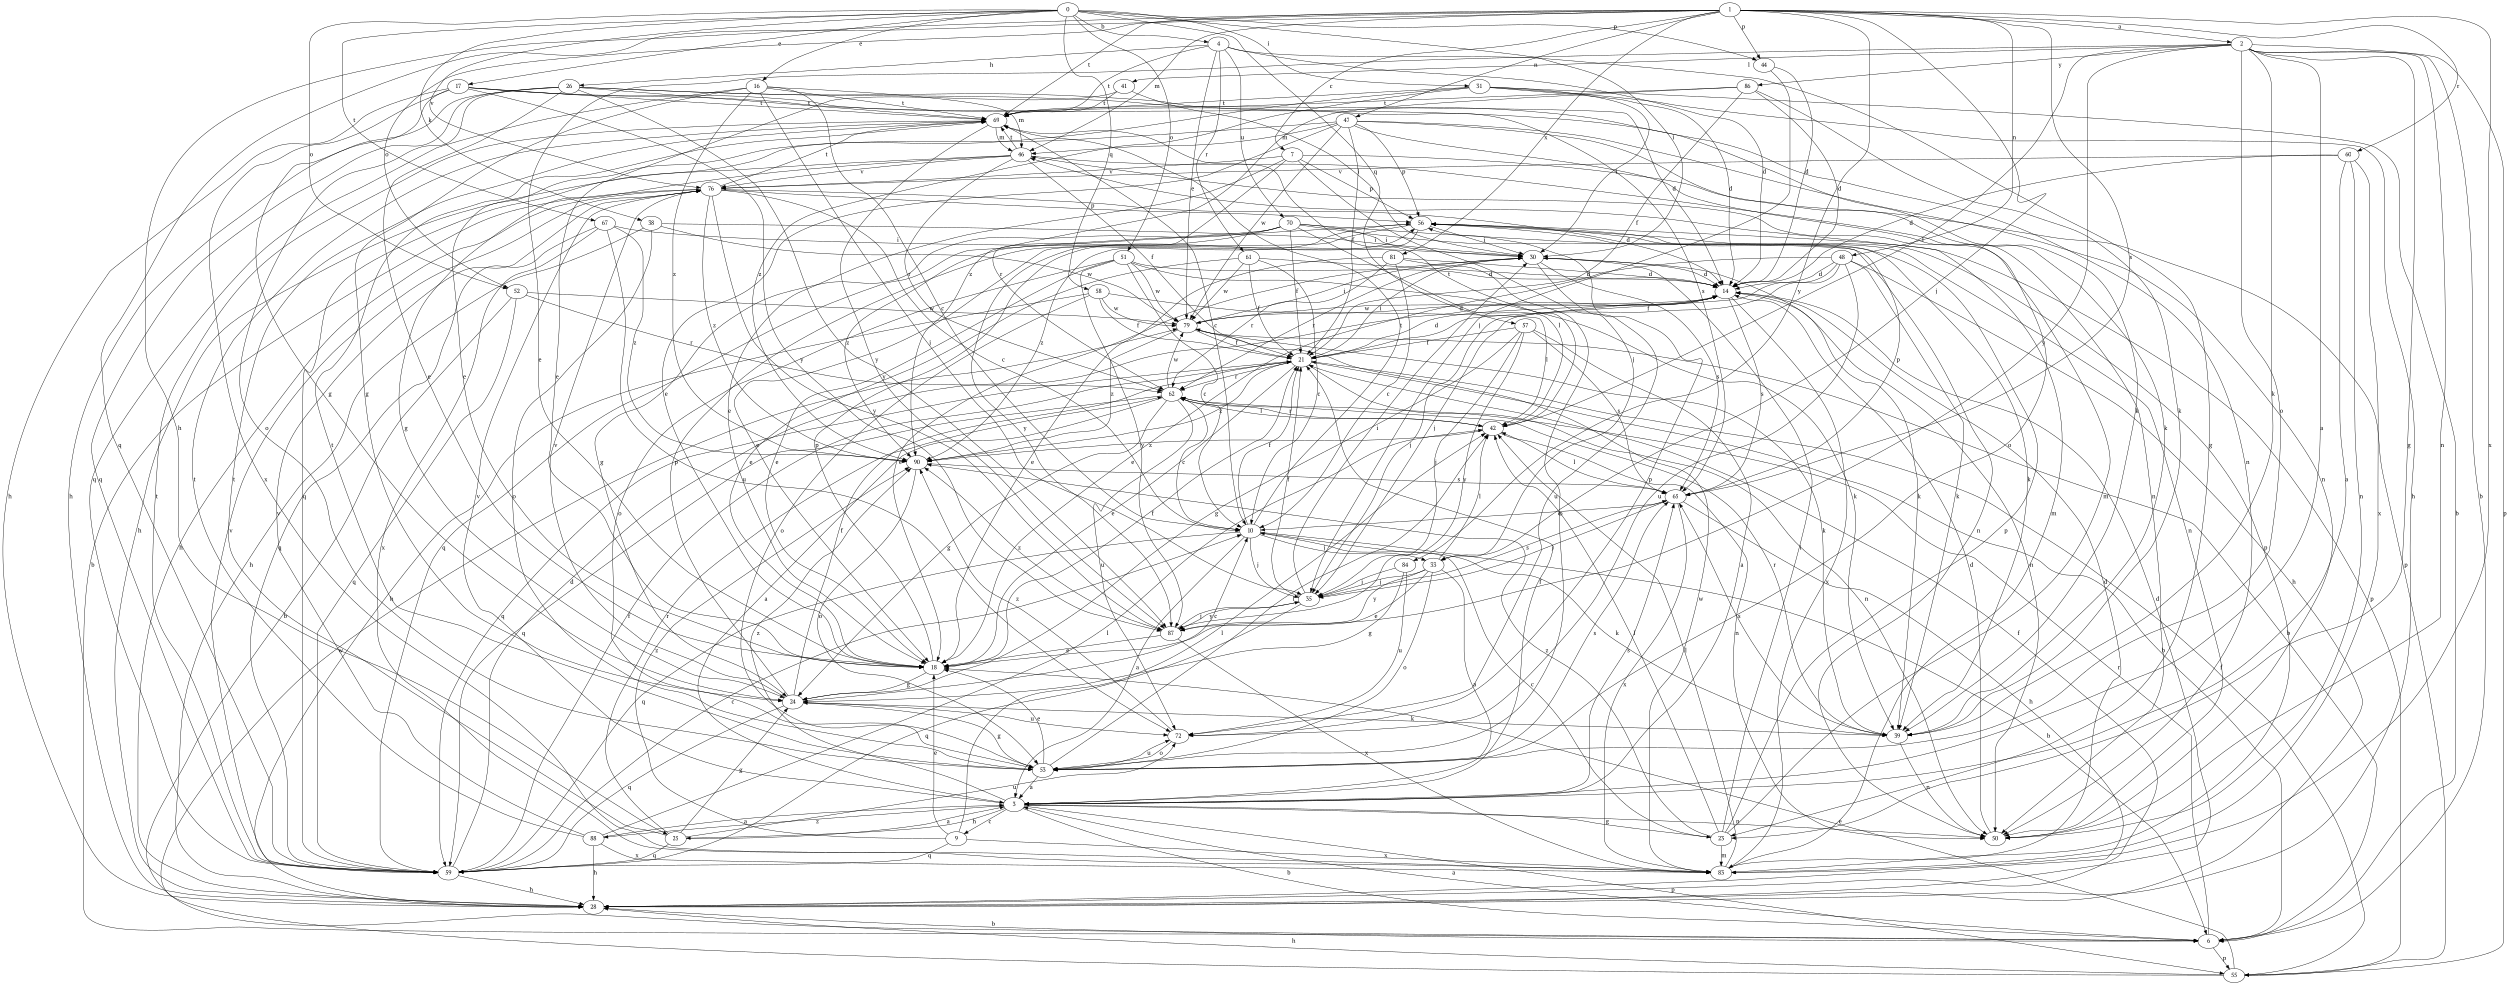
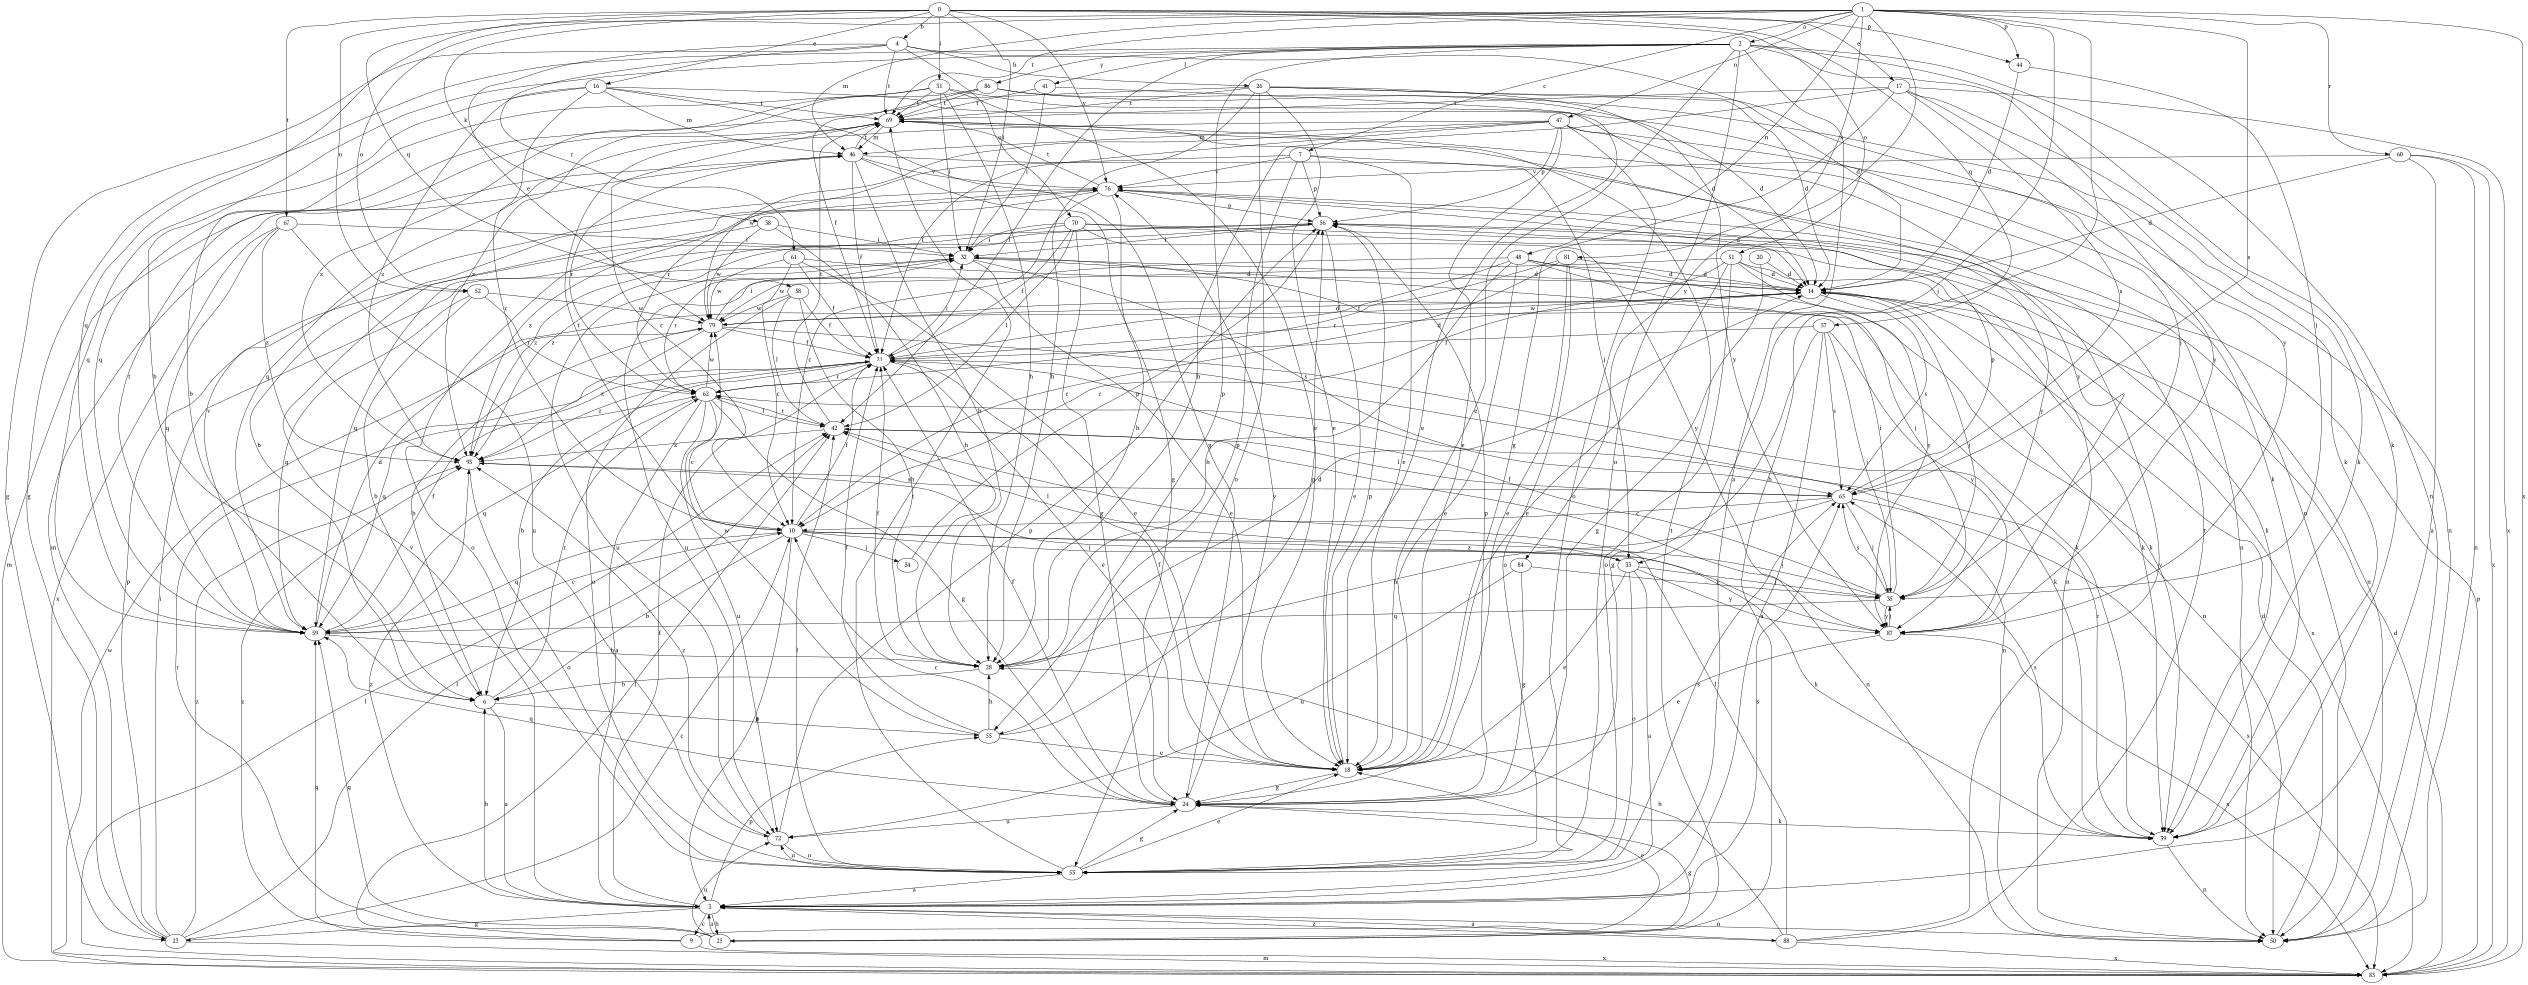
(1533, 257) -> (964, 257)
none -> (1760, 257)
(917, 463) -> (469, 463)
none -> (908, 565)
